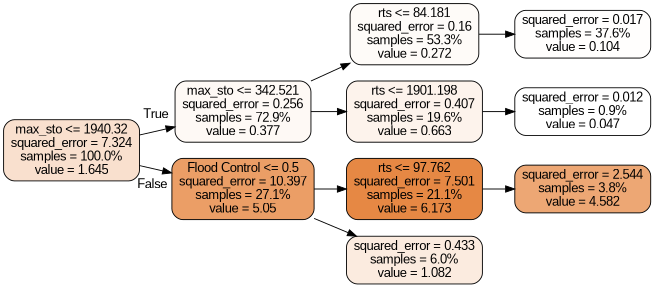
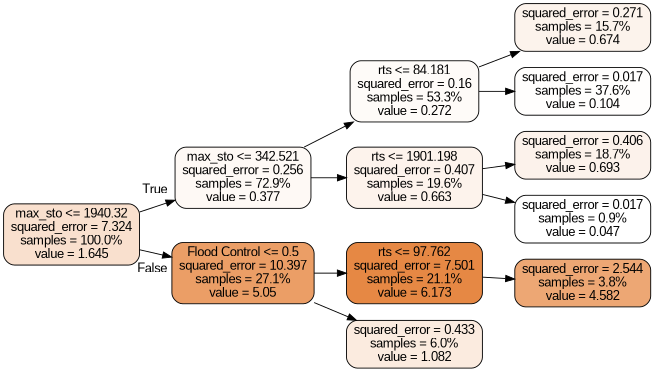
none -> (583, 27)
(583, 112) -> (583, 219)
none -> (583, 155)
